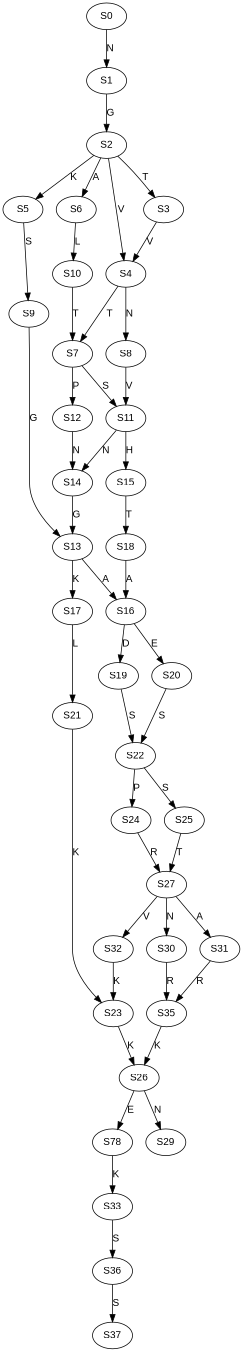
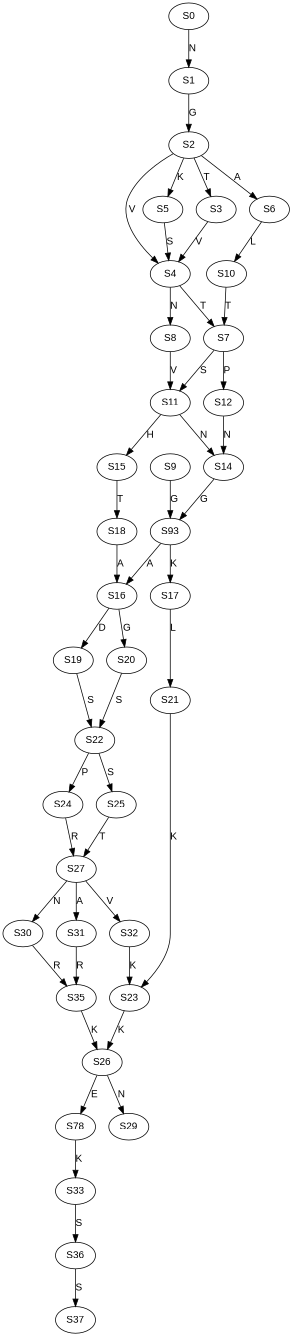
(26, 258) -> (166, 238)
(73, 547) -> (170, 532)
(155, 644) -> (127, 628)
